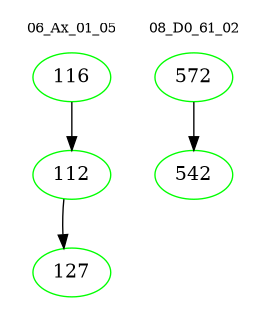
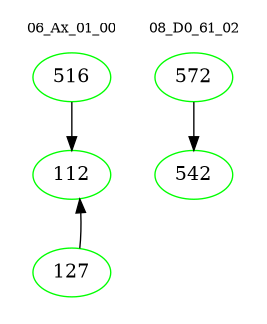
(72, 29) -> (72, 29)
(72, 77) -> (72, 77)
(63, 217) -> (81, 231)
